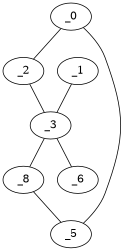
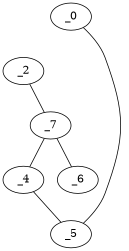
(47, 44) -> none
(78, 71) -> none
(51, 125) -> (51, 125)
(23, 180) -> (23, 180)
